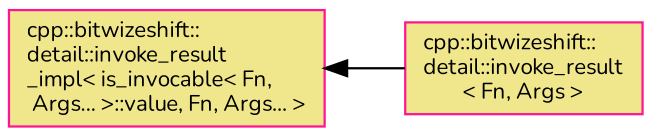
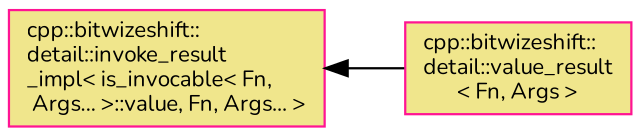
(524, 68) -> (518, 68)
